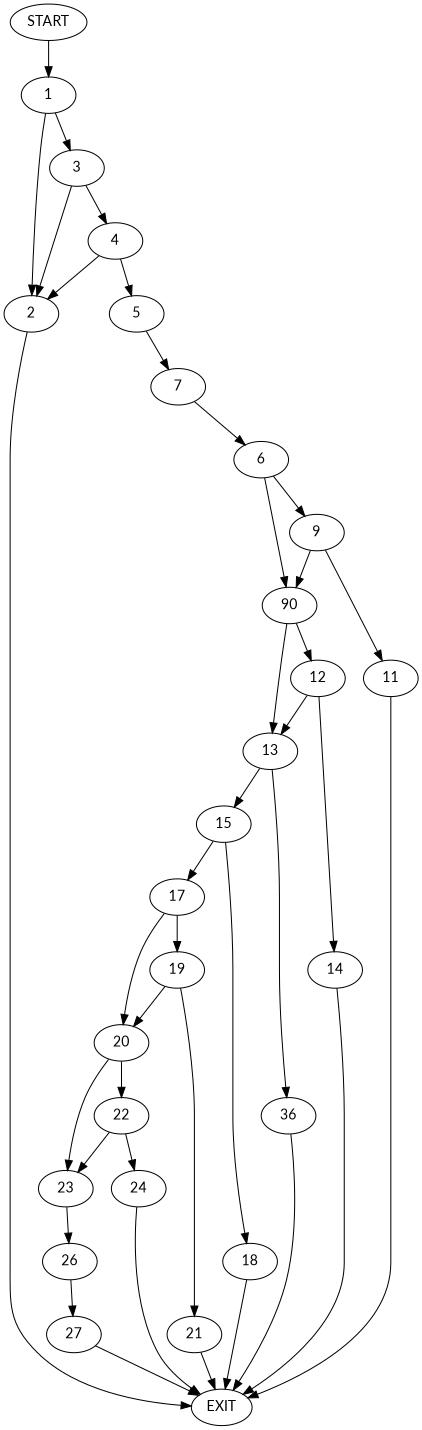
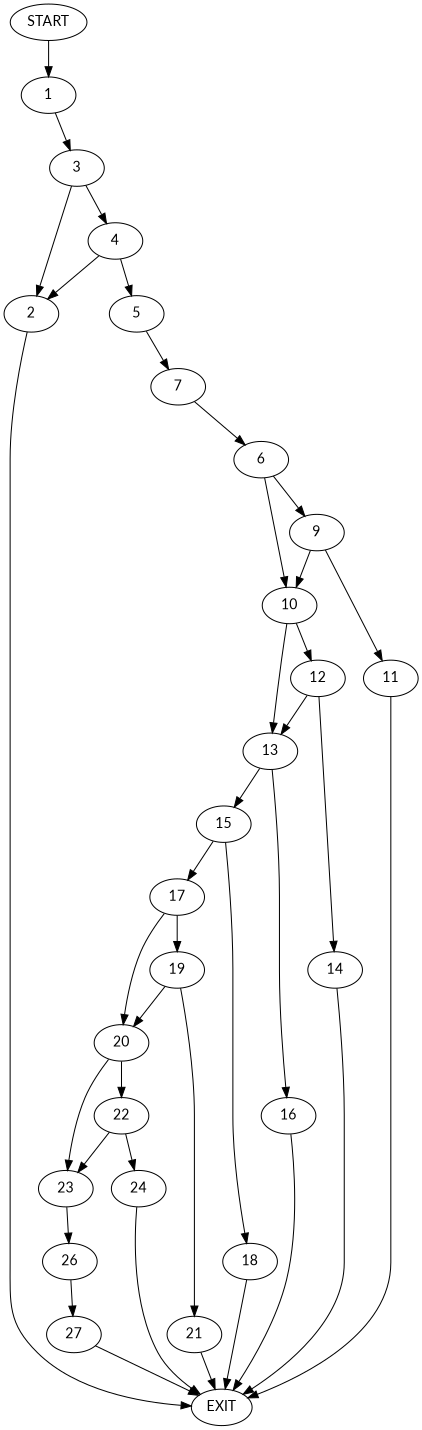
(36, 199) -> none
(290, 605) -> (290, 605)
(289, 1116) -> (289, 1116)
